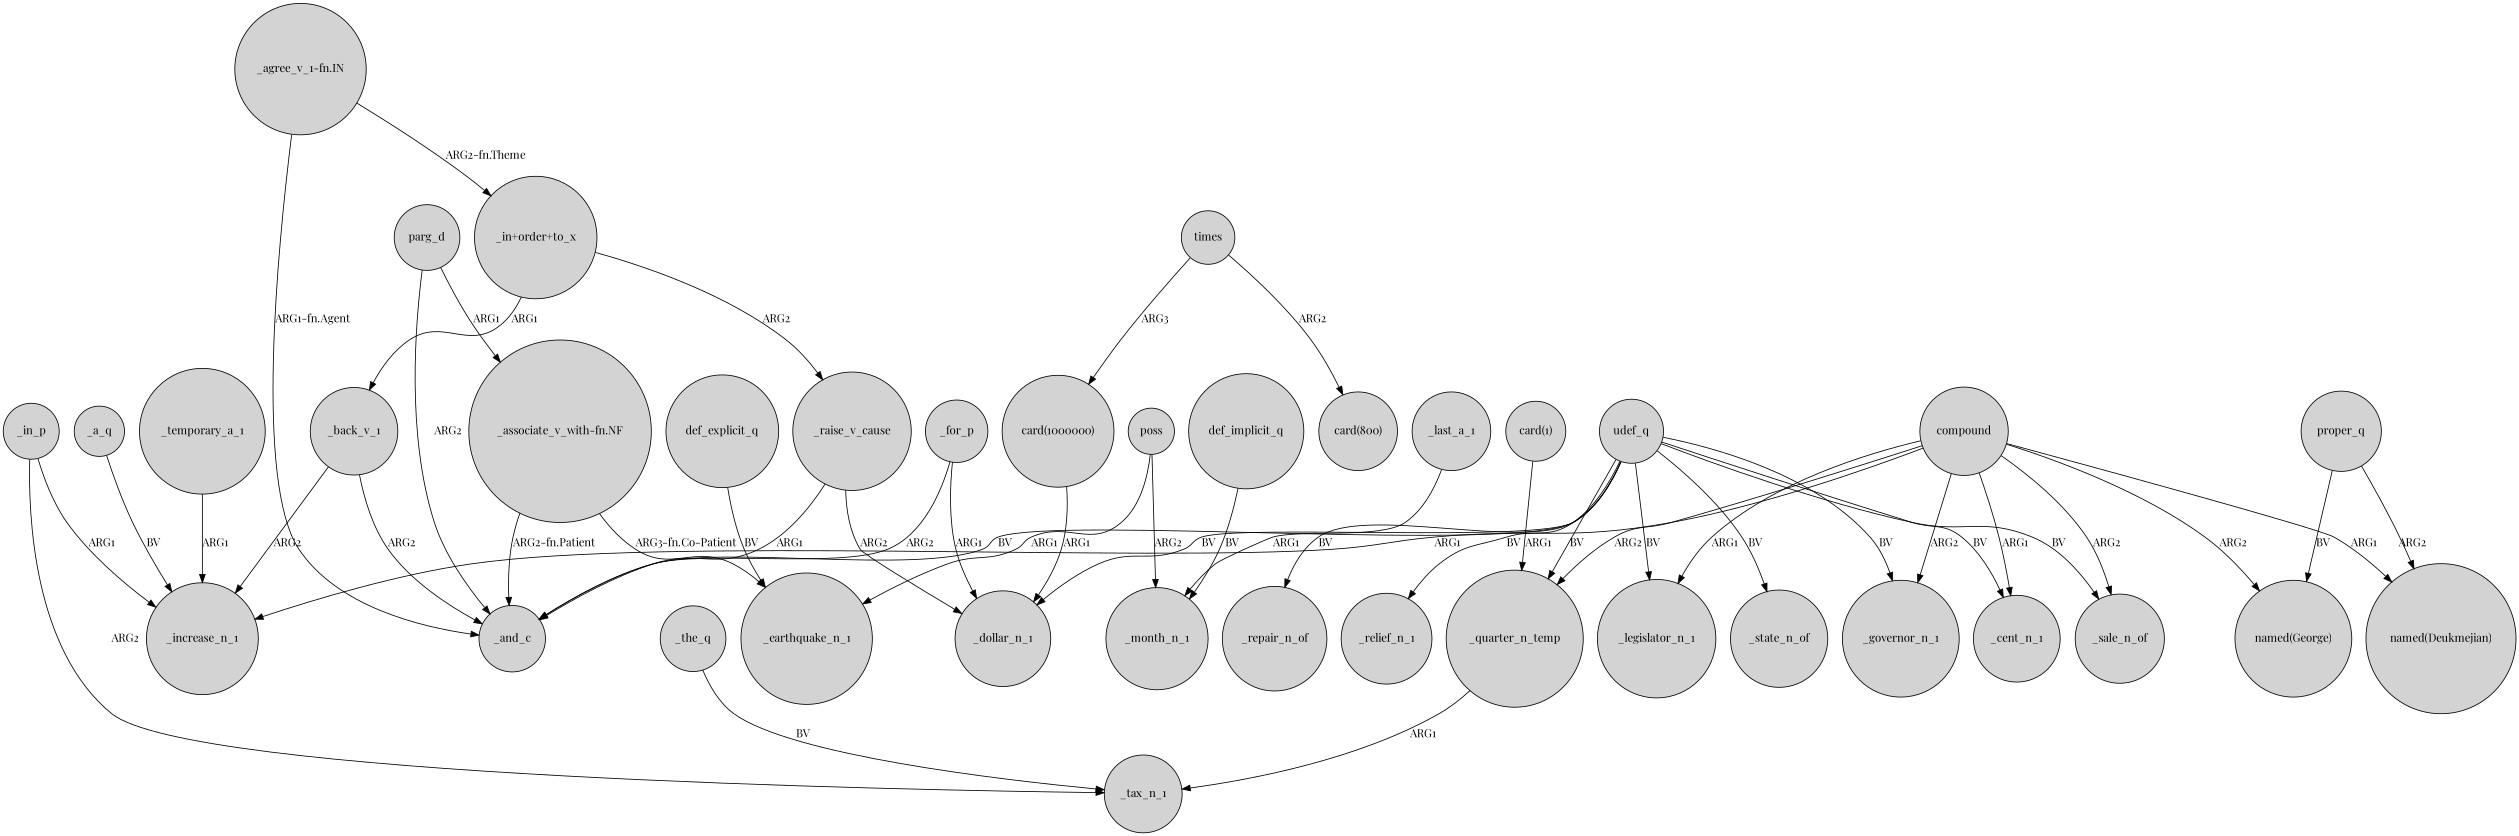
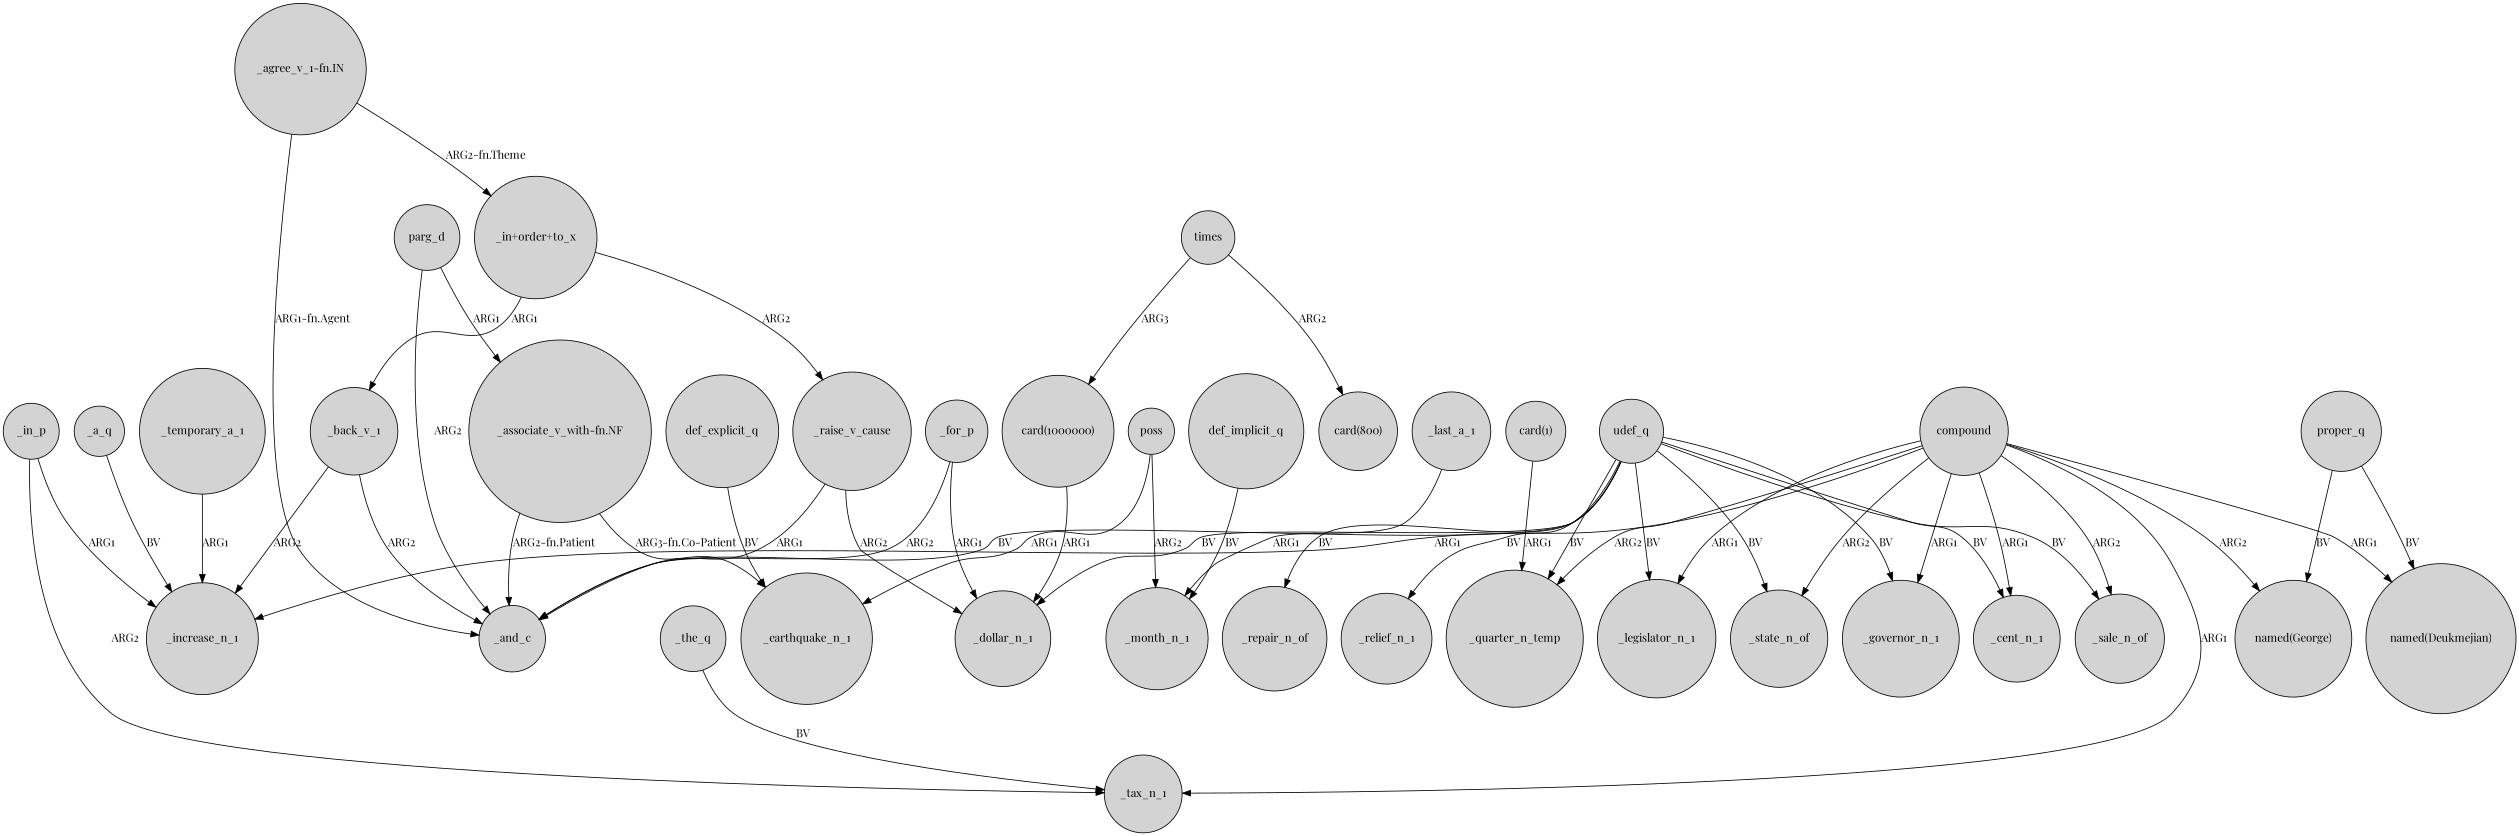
none -> (1861, 517)
(1945, 543) -> (1945, 543)
(2413, 543) -> (2413, 543)
(1337, 756) -> (1870, 771)
